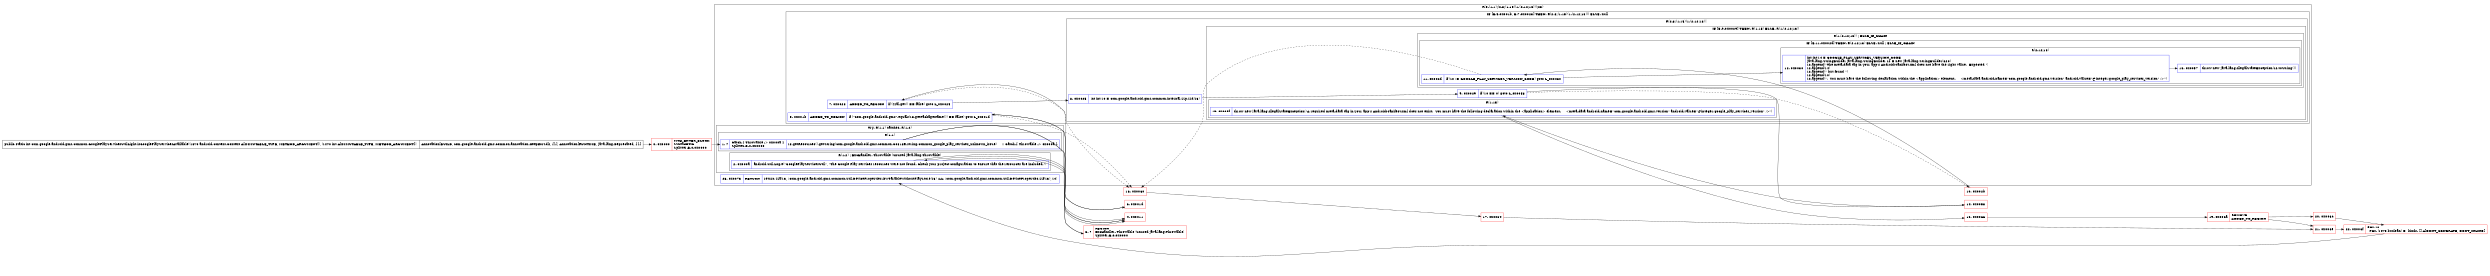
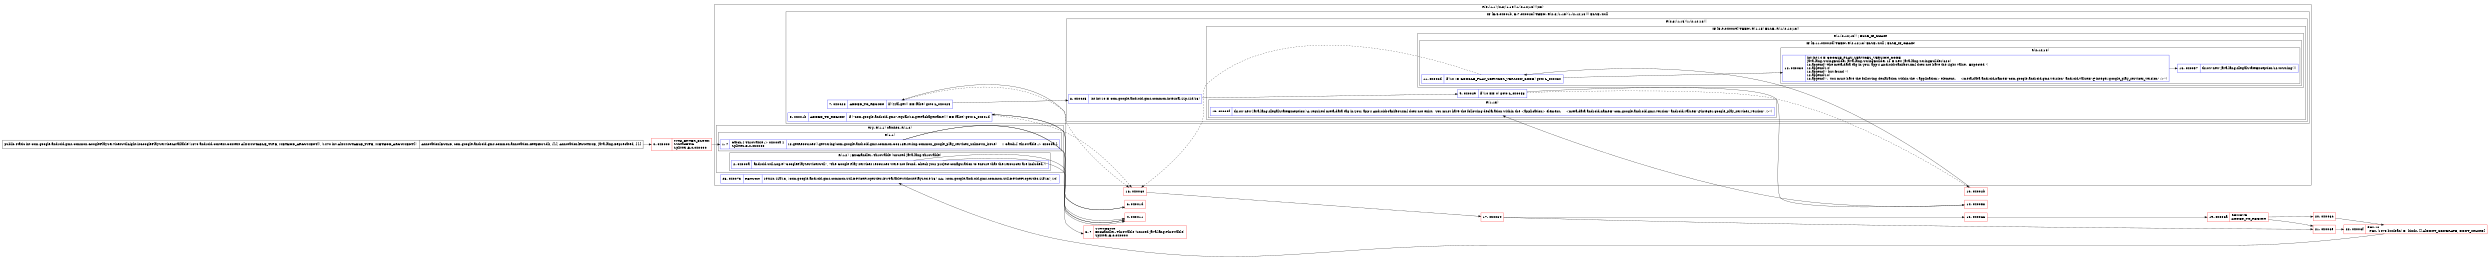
(1034, 159) -> none
(1725, 198) -> (1733, 217)
(1102, 229) -> (1105, 229)
